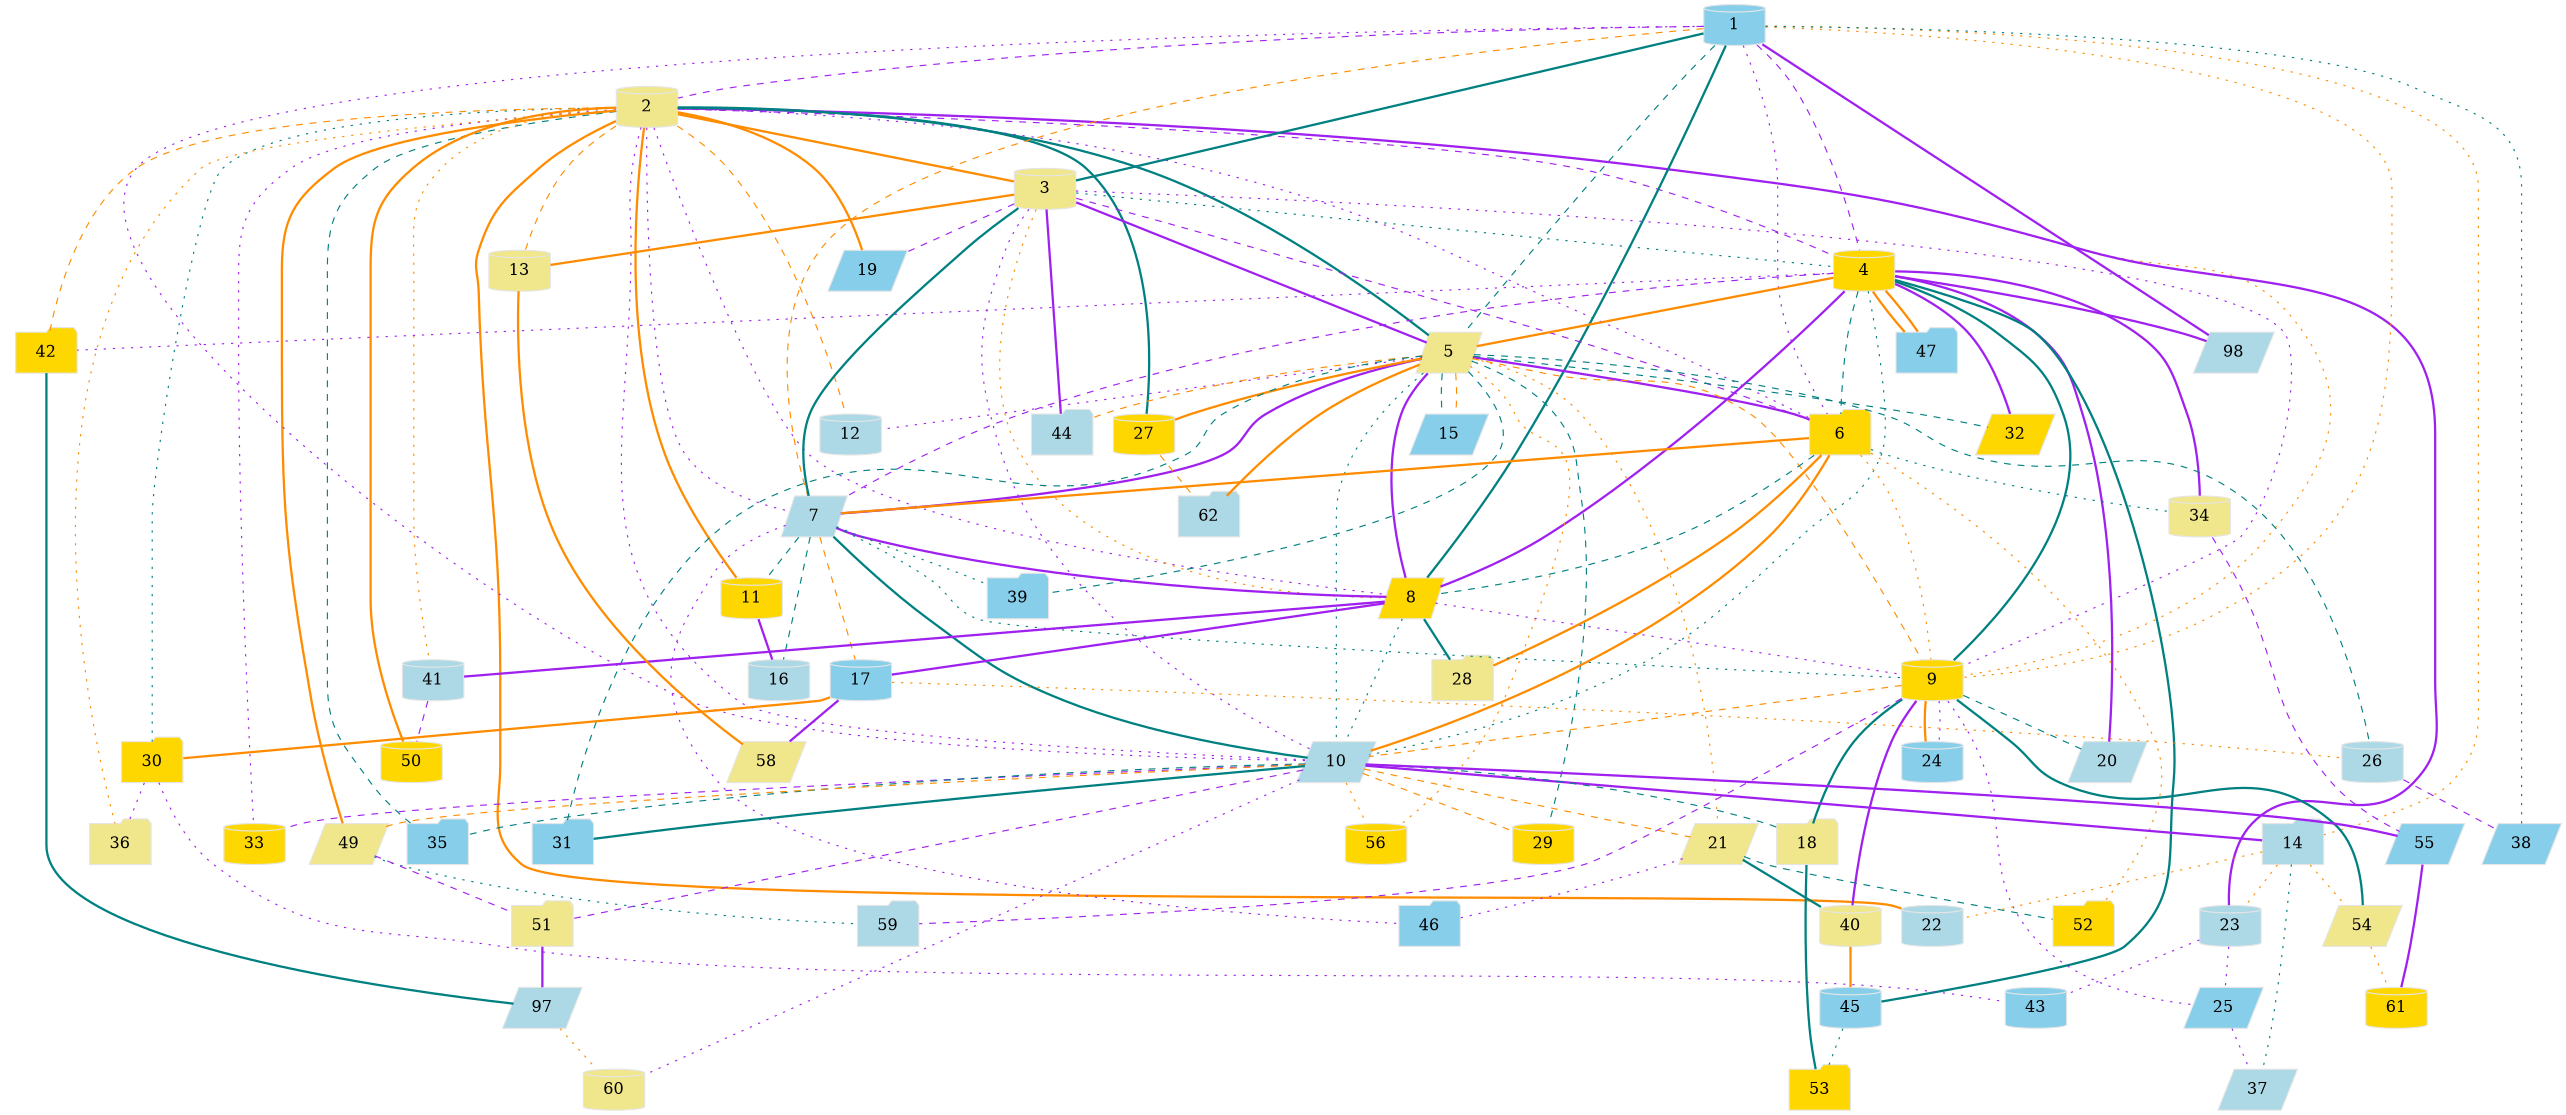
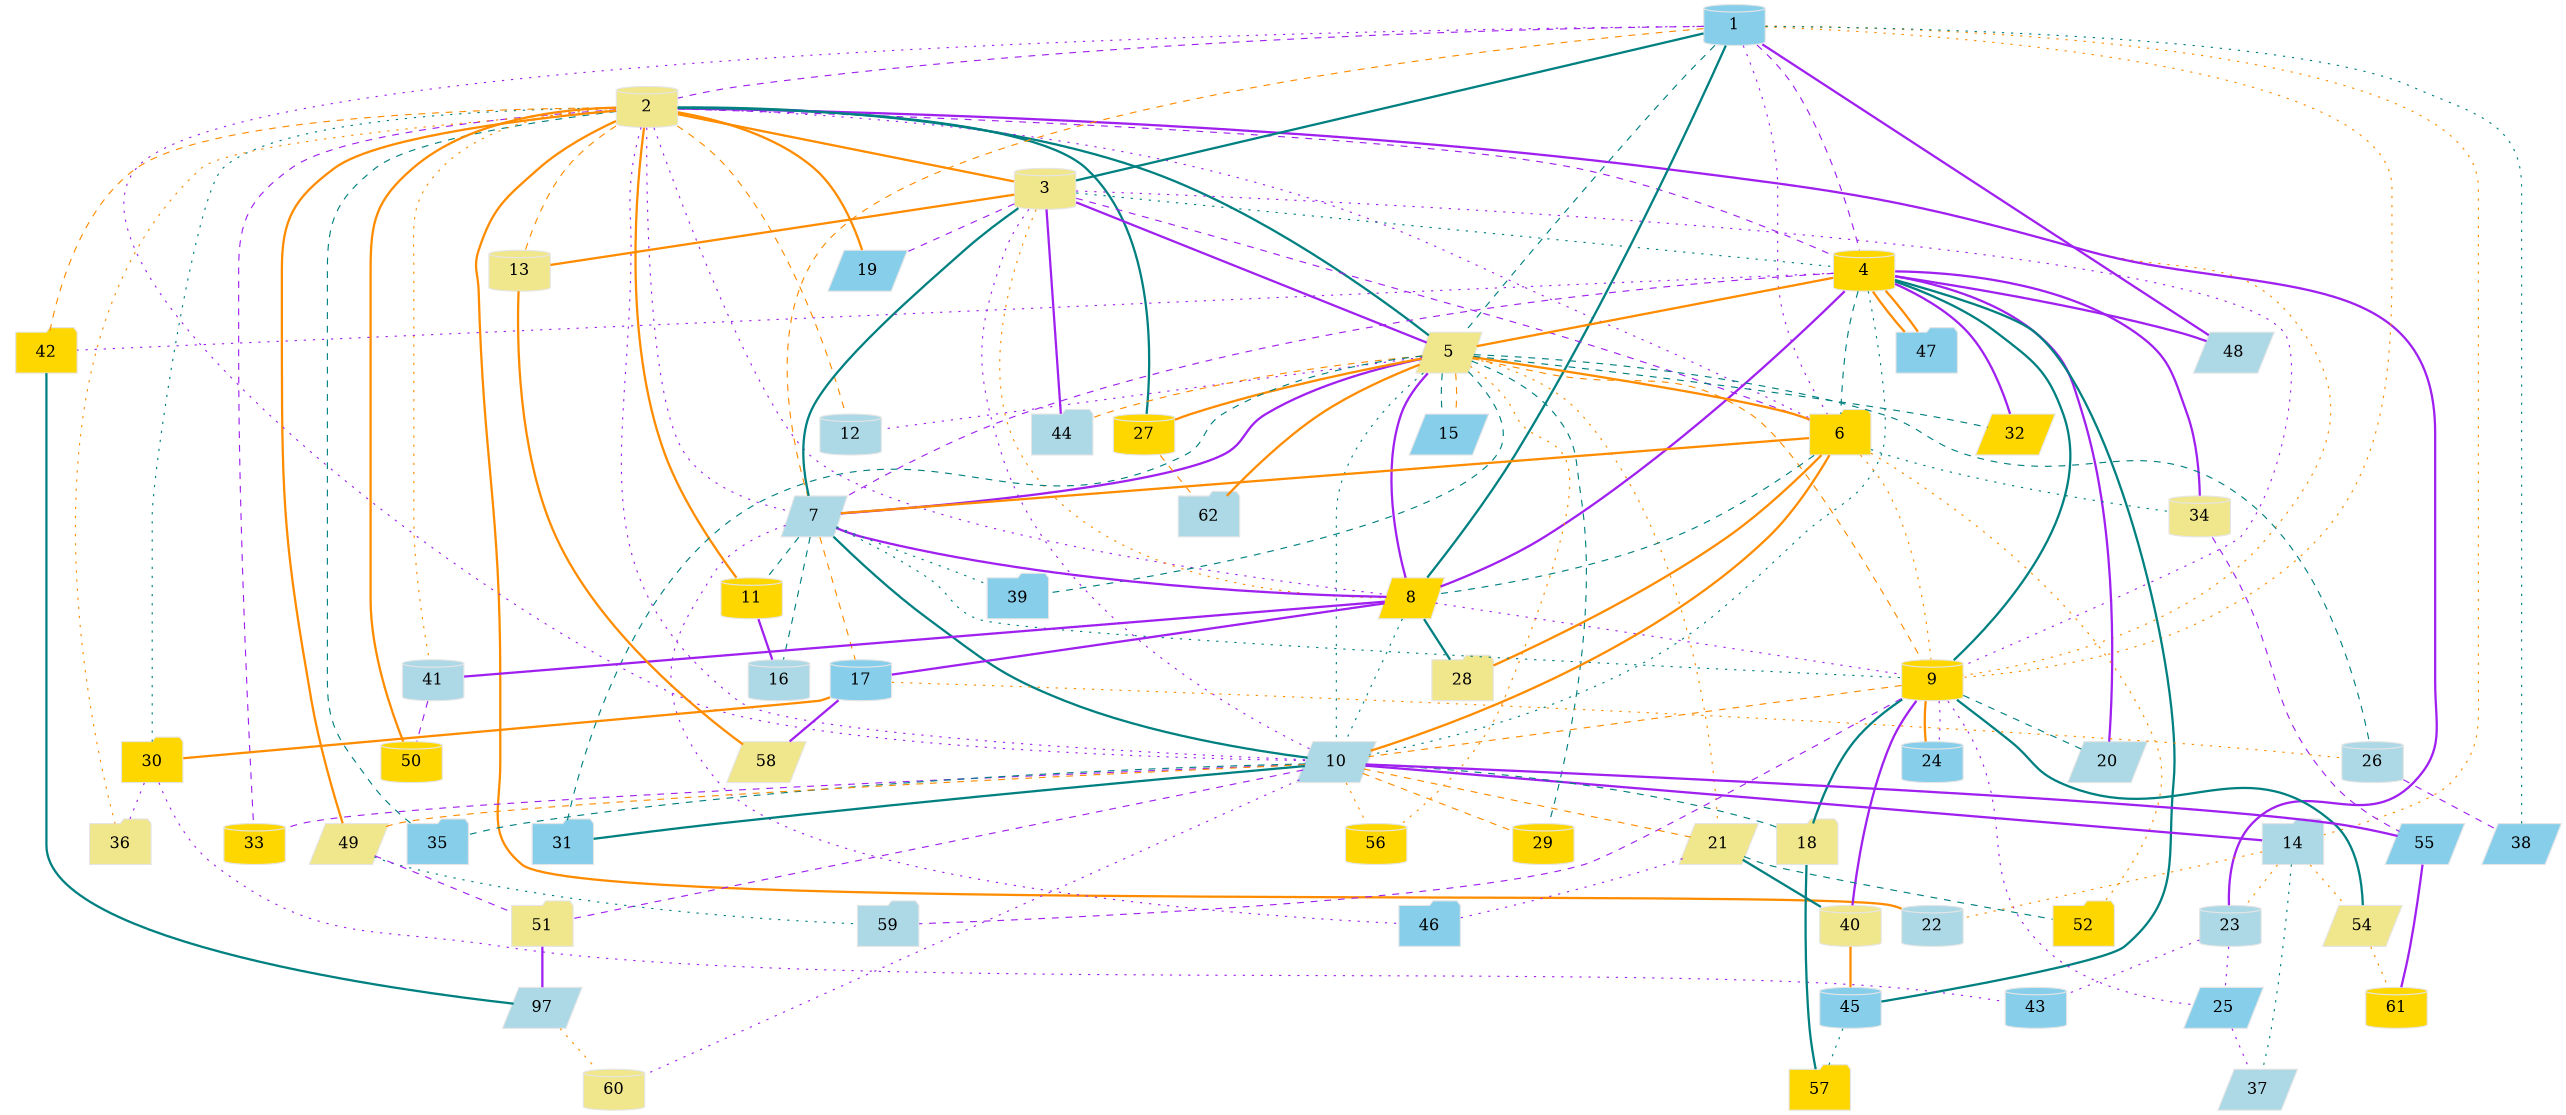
(239, 320) -> (239, 320)
(2234, 353) -> (2234, 353)
(1642, 384) -> (1642, 384)
(1820, 1090) -> (1820, 1090)
